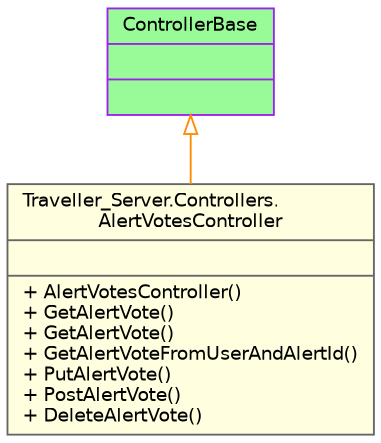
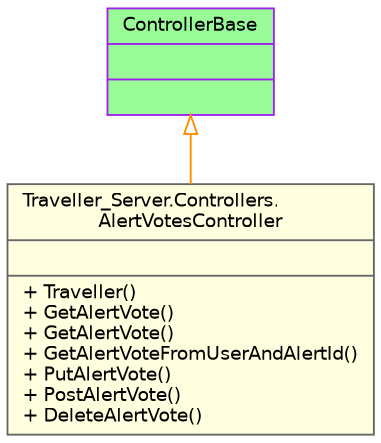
(133, 293) -> (79, 293)
